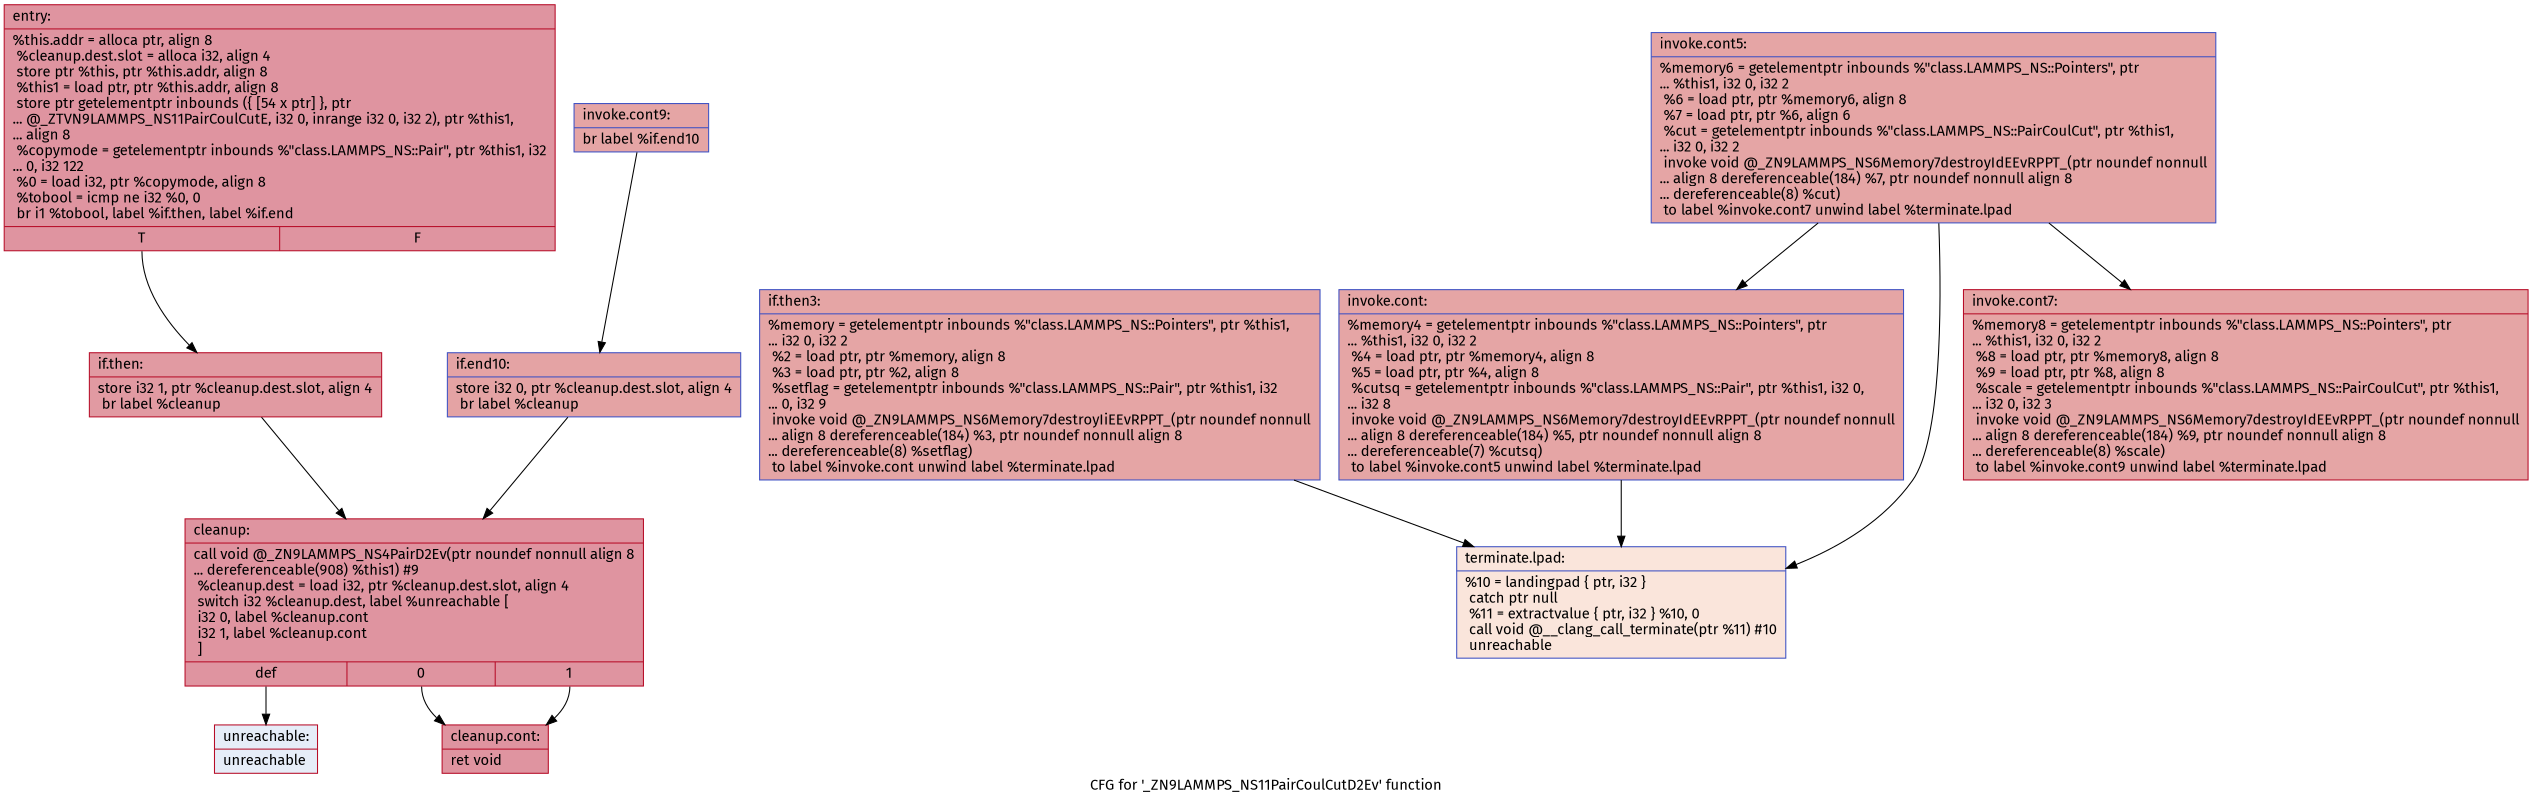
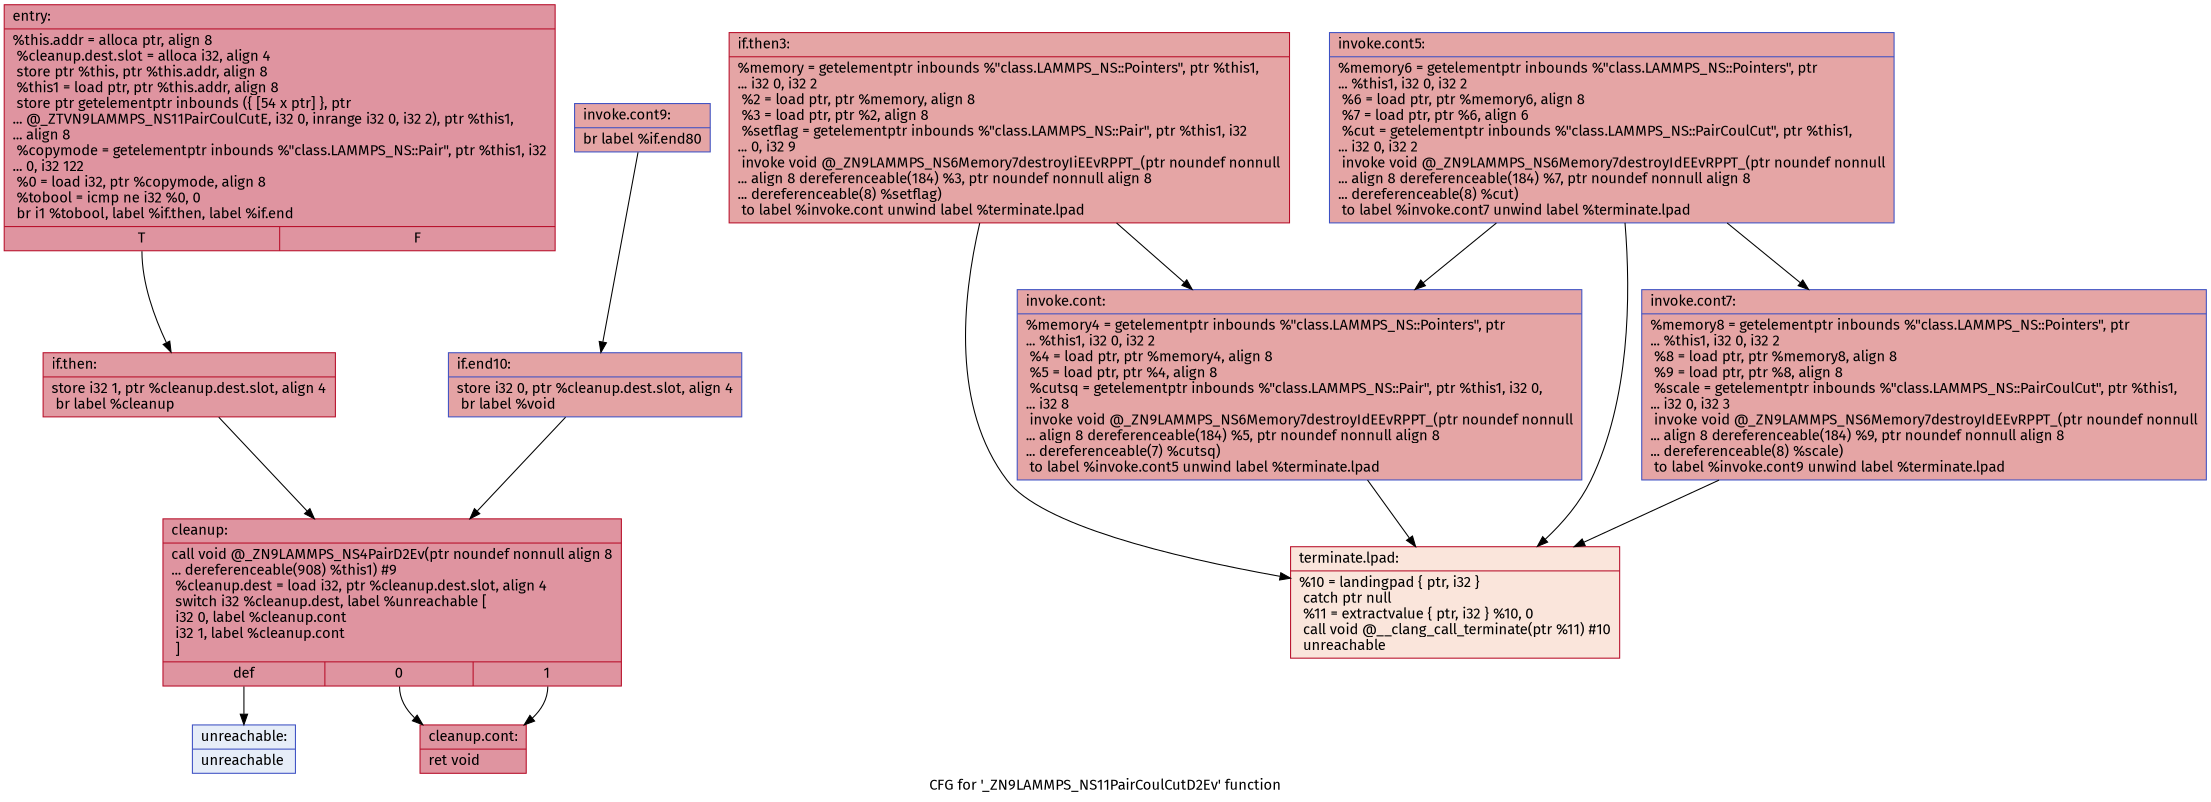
(641, 139) -> (642, 139)
none -> (1150, 253)
(1040, 385) -> (1009, 128)
(2246, 385) -> (1924, 385)
(518, 404) -> (506, 404)
none -> (1651, 511)
(1621, 602) -> (1455, 602)
(266, 749) -> (244, 749)
